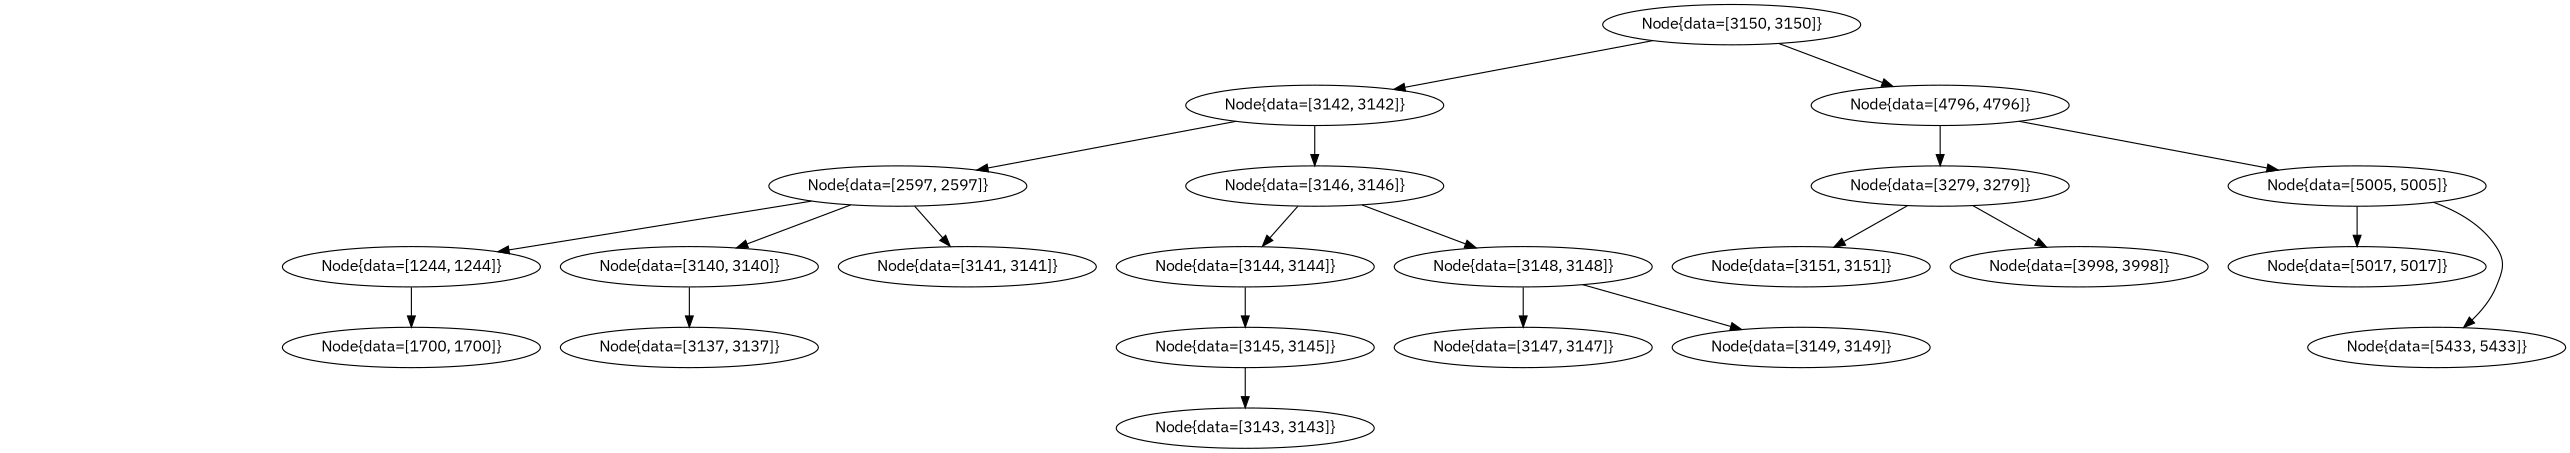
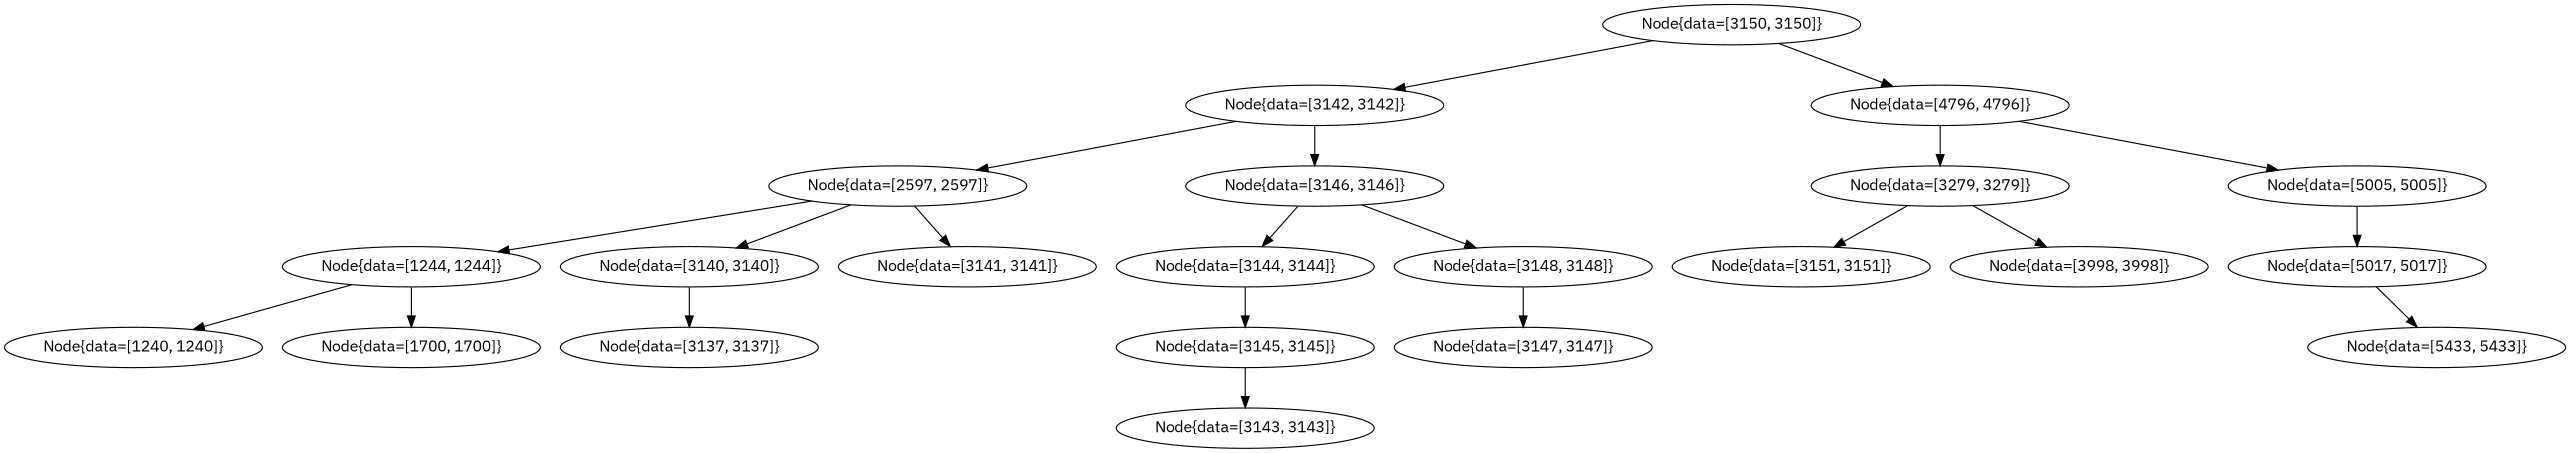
(2498, 249) -> (2393, 303)
none -> (133, 347)
(1801, 347) -> none
